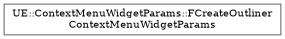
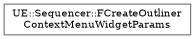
(142, 19) -> (97, 19)
